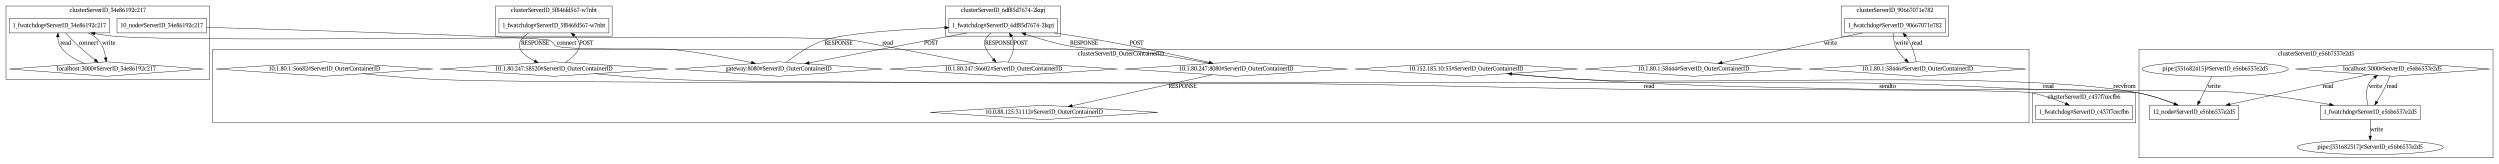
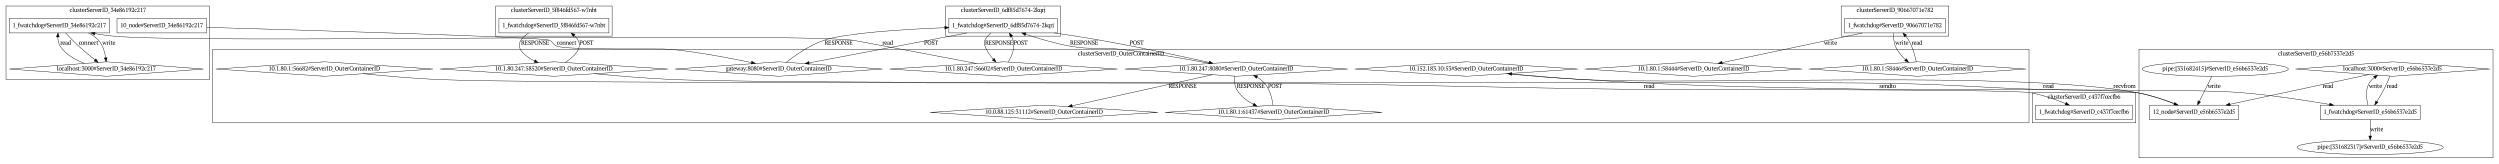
none -> (1274, 112)
